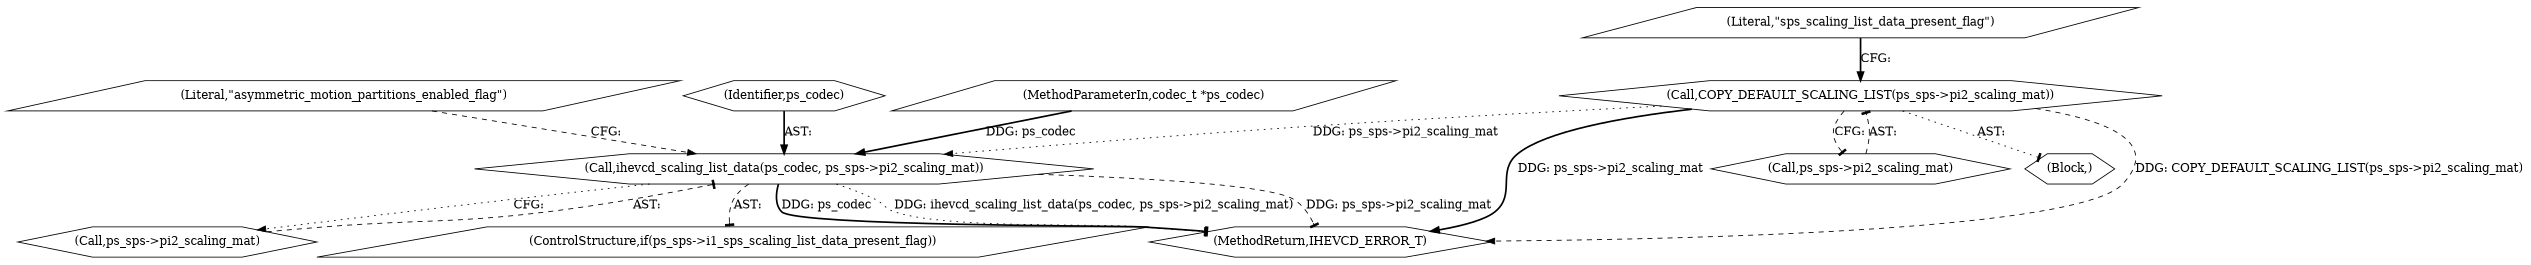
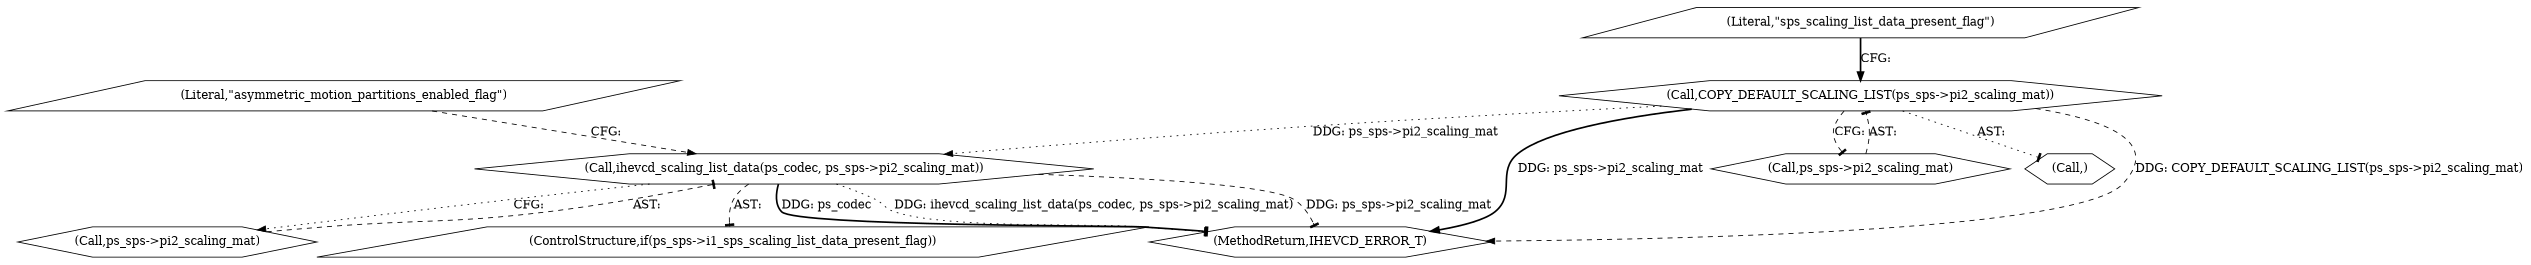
(784, 96) -> none
(1144, 96) -> none
(2070, 169) -> (2070, 169)
